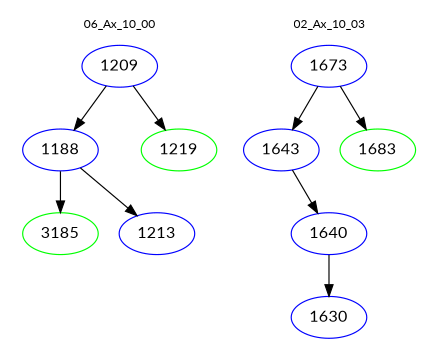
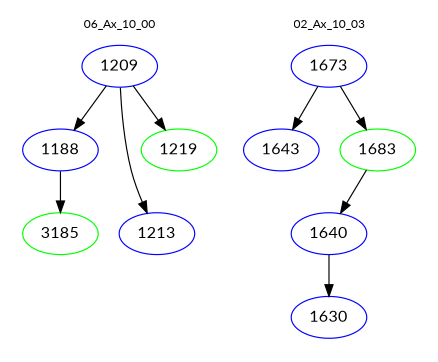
(302, 187) -> (357, 187)
(104, 188) -> (126, 146)
